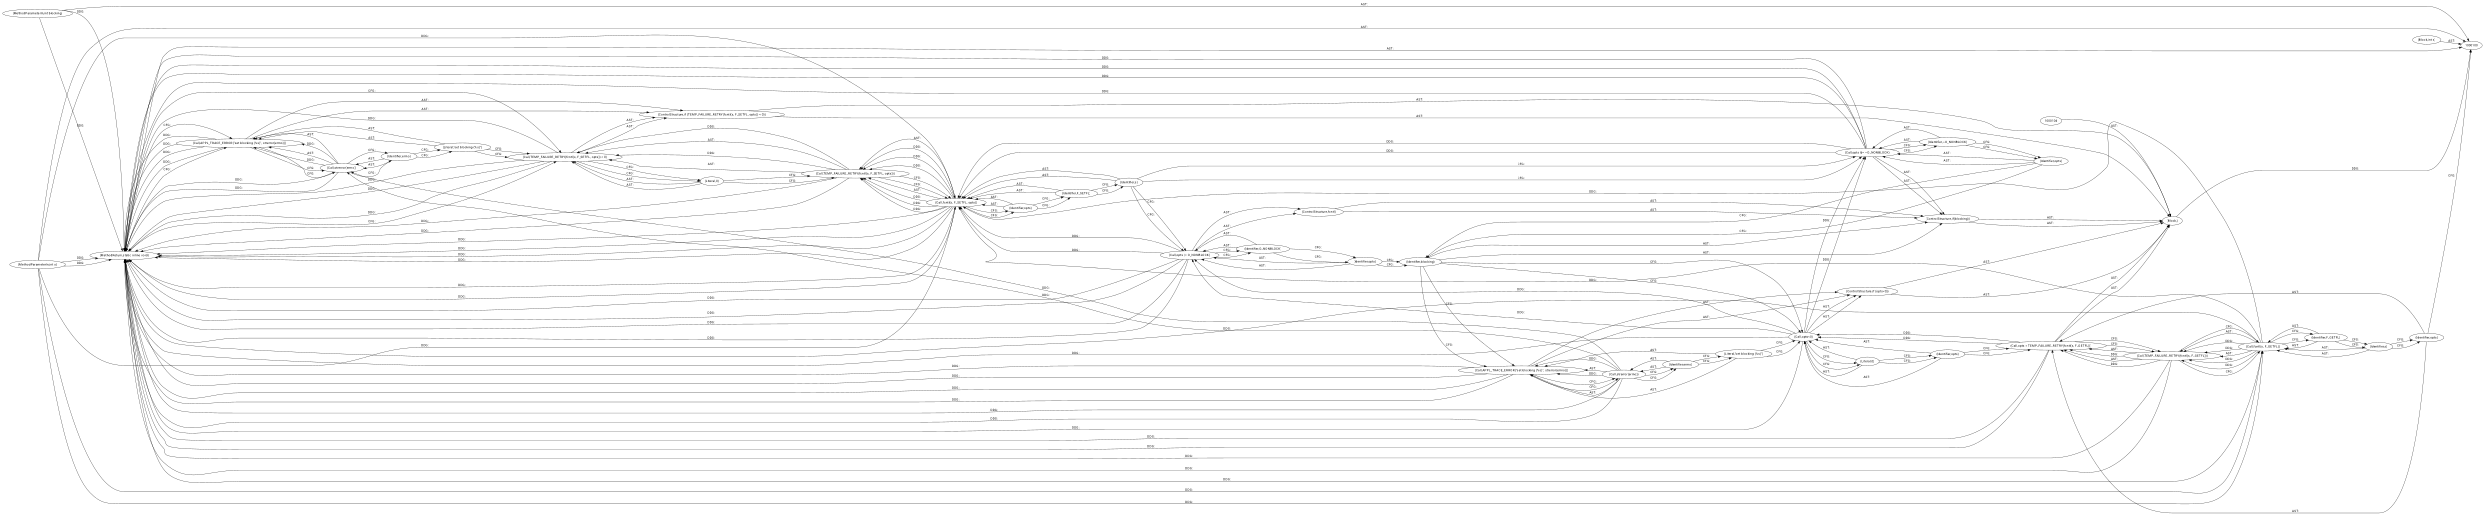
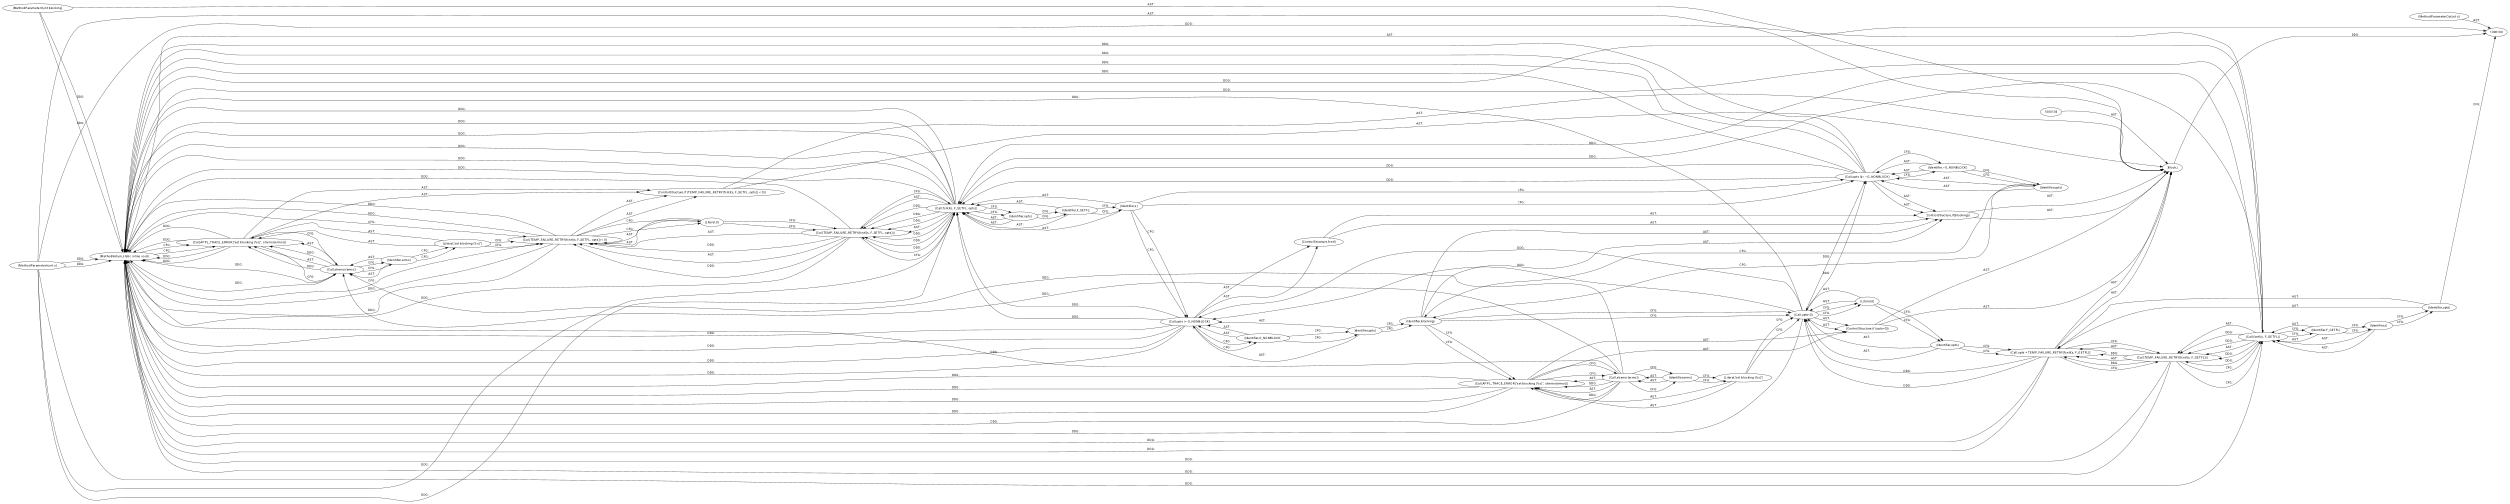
(1272, 6) -> (1151, 6)
(1165, 29) -> (1031, 15)
(2427, 40) -> (2439, 17)
